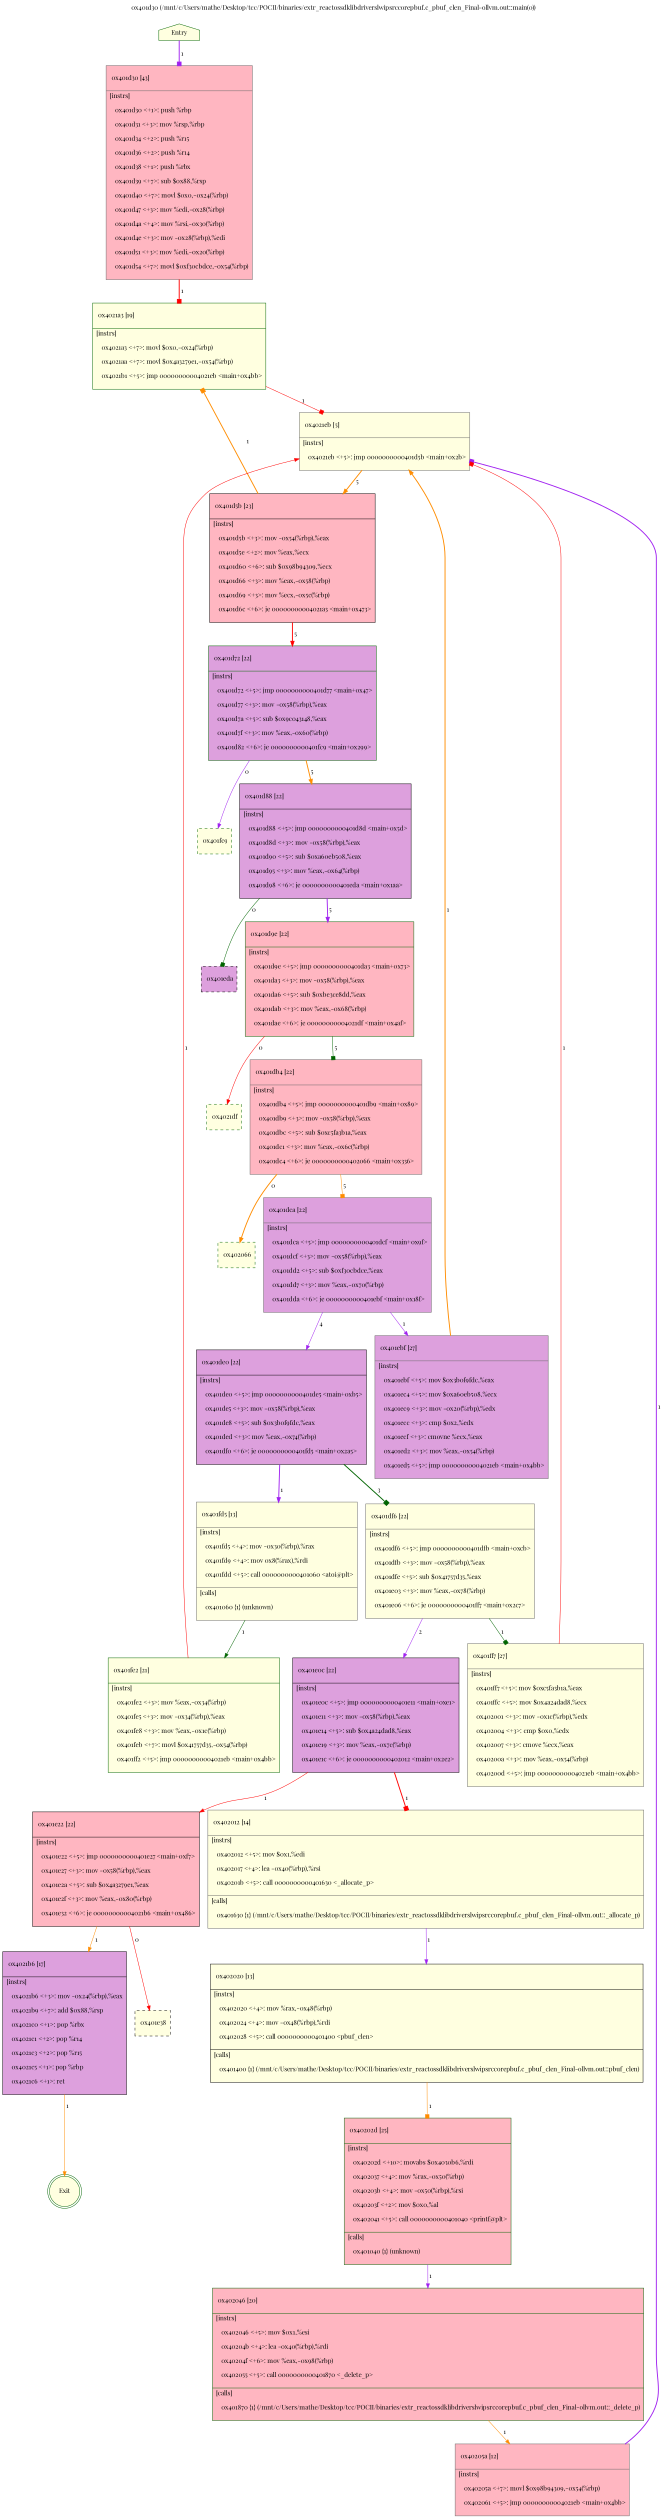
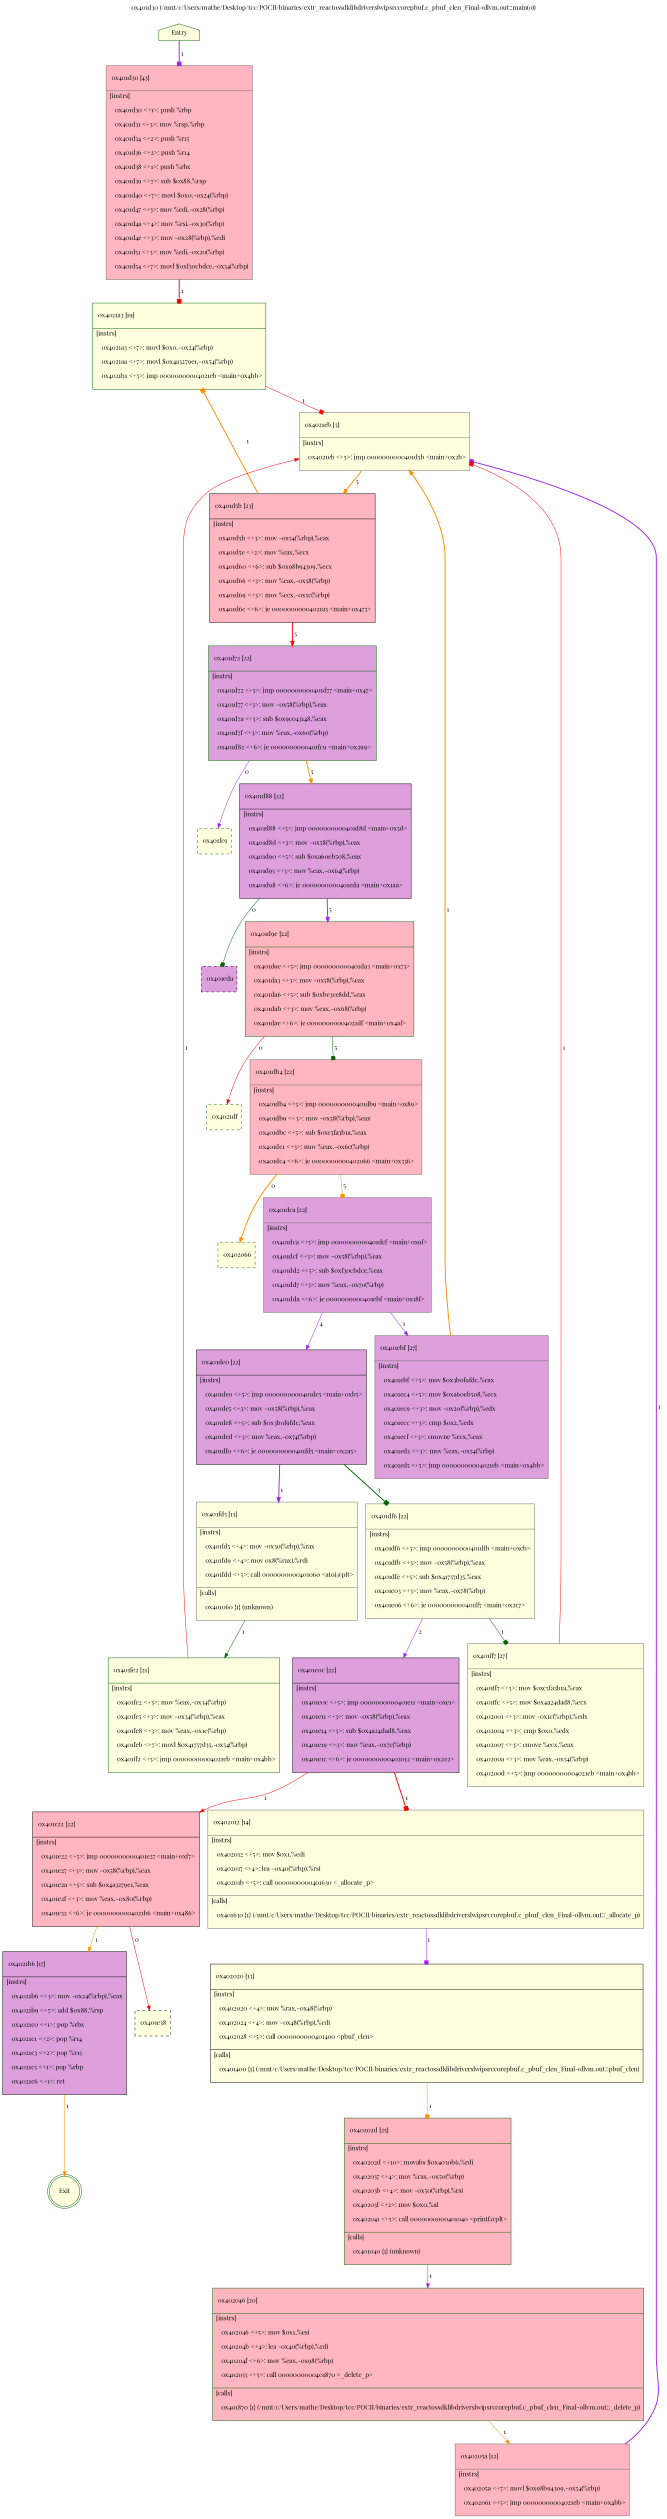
(426, 1944) -> (426, 1944)
